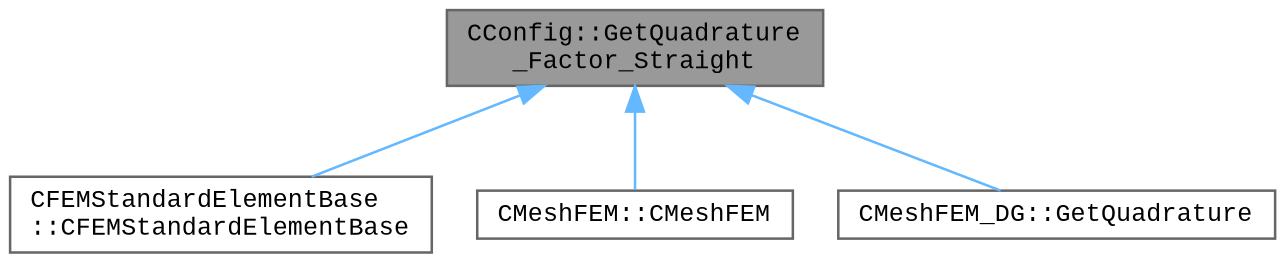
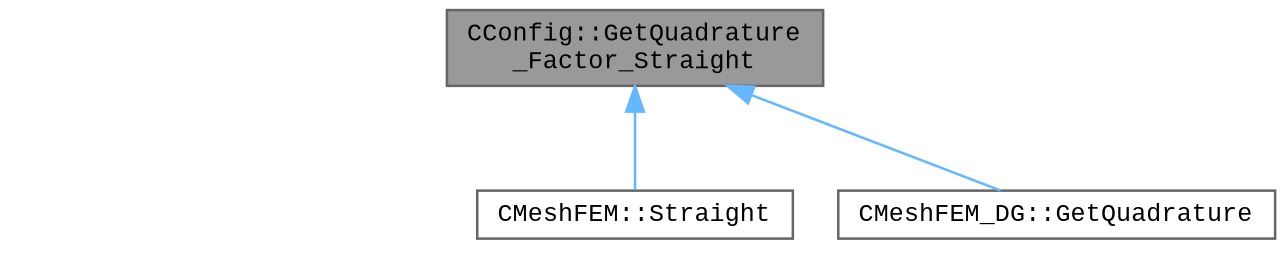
(221, 215) -> none
(635, 215) -> (635, 215)
